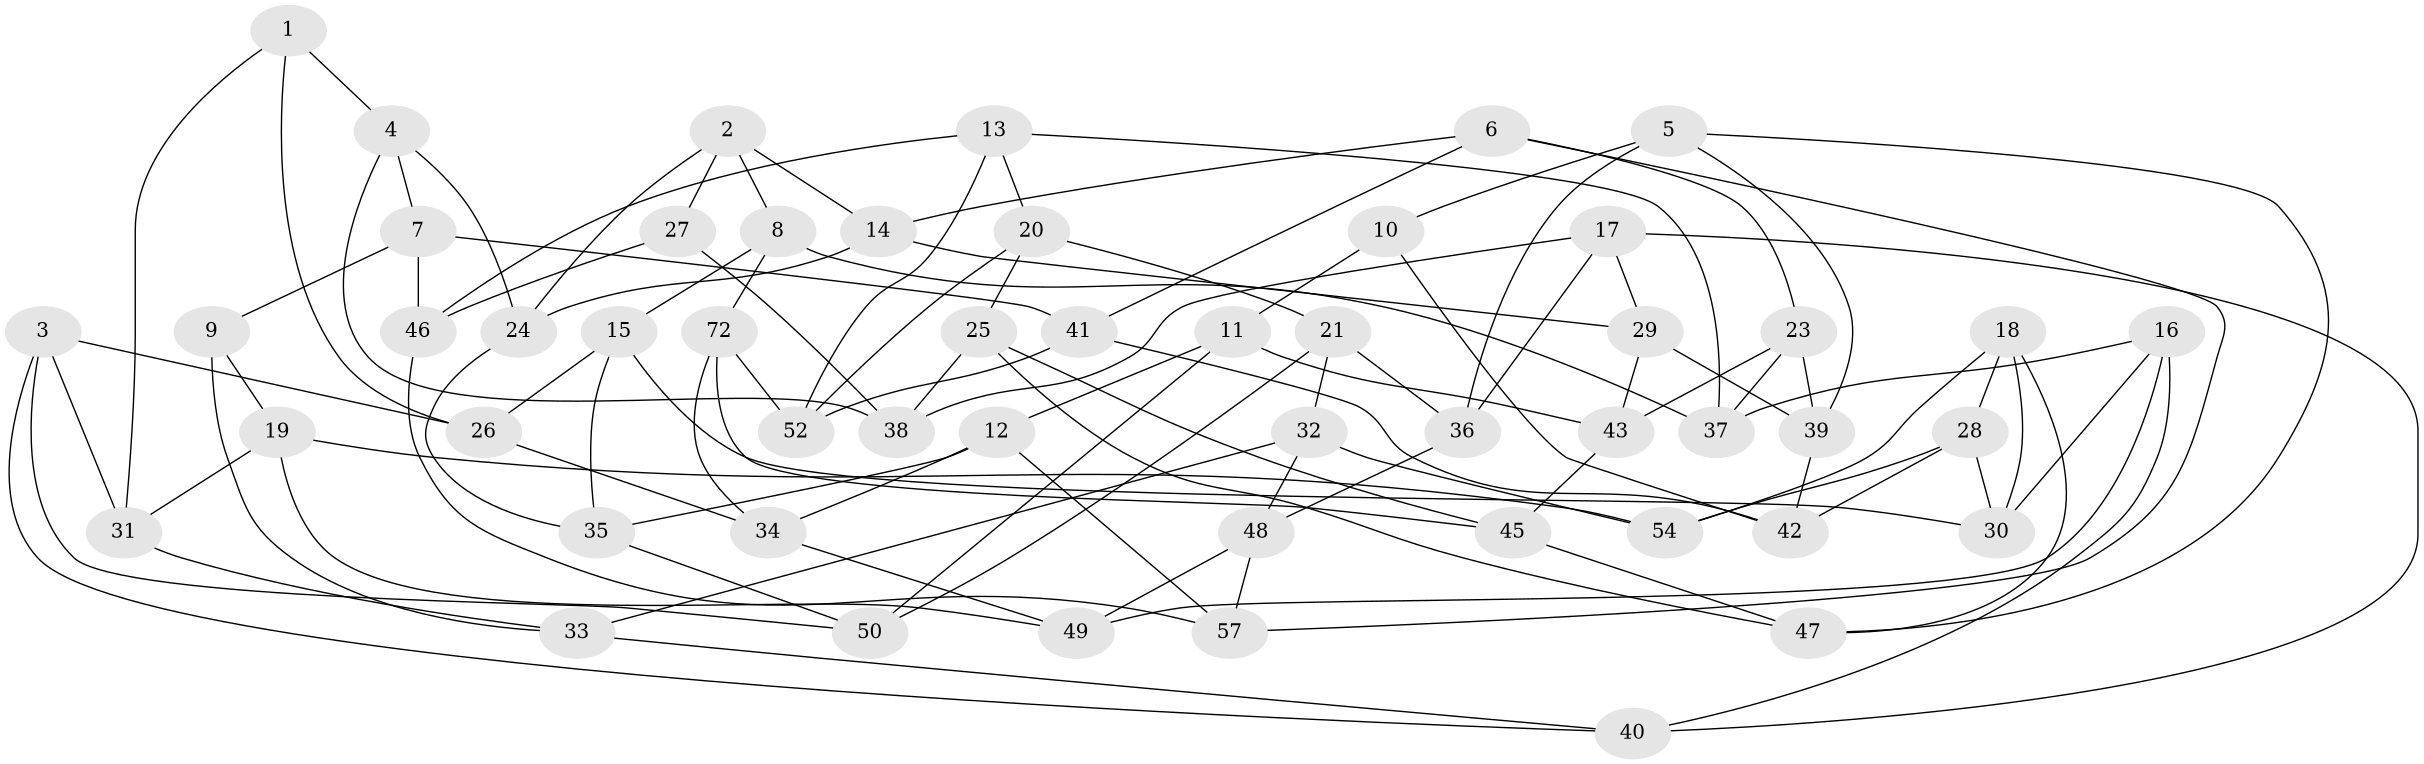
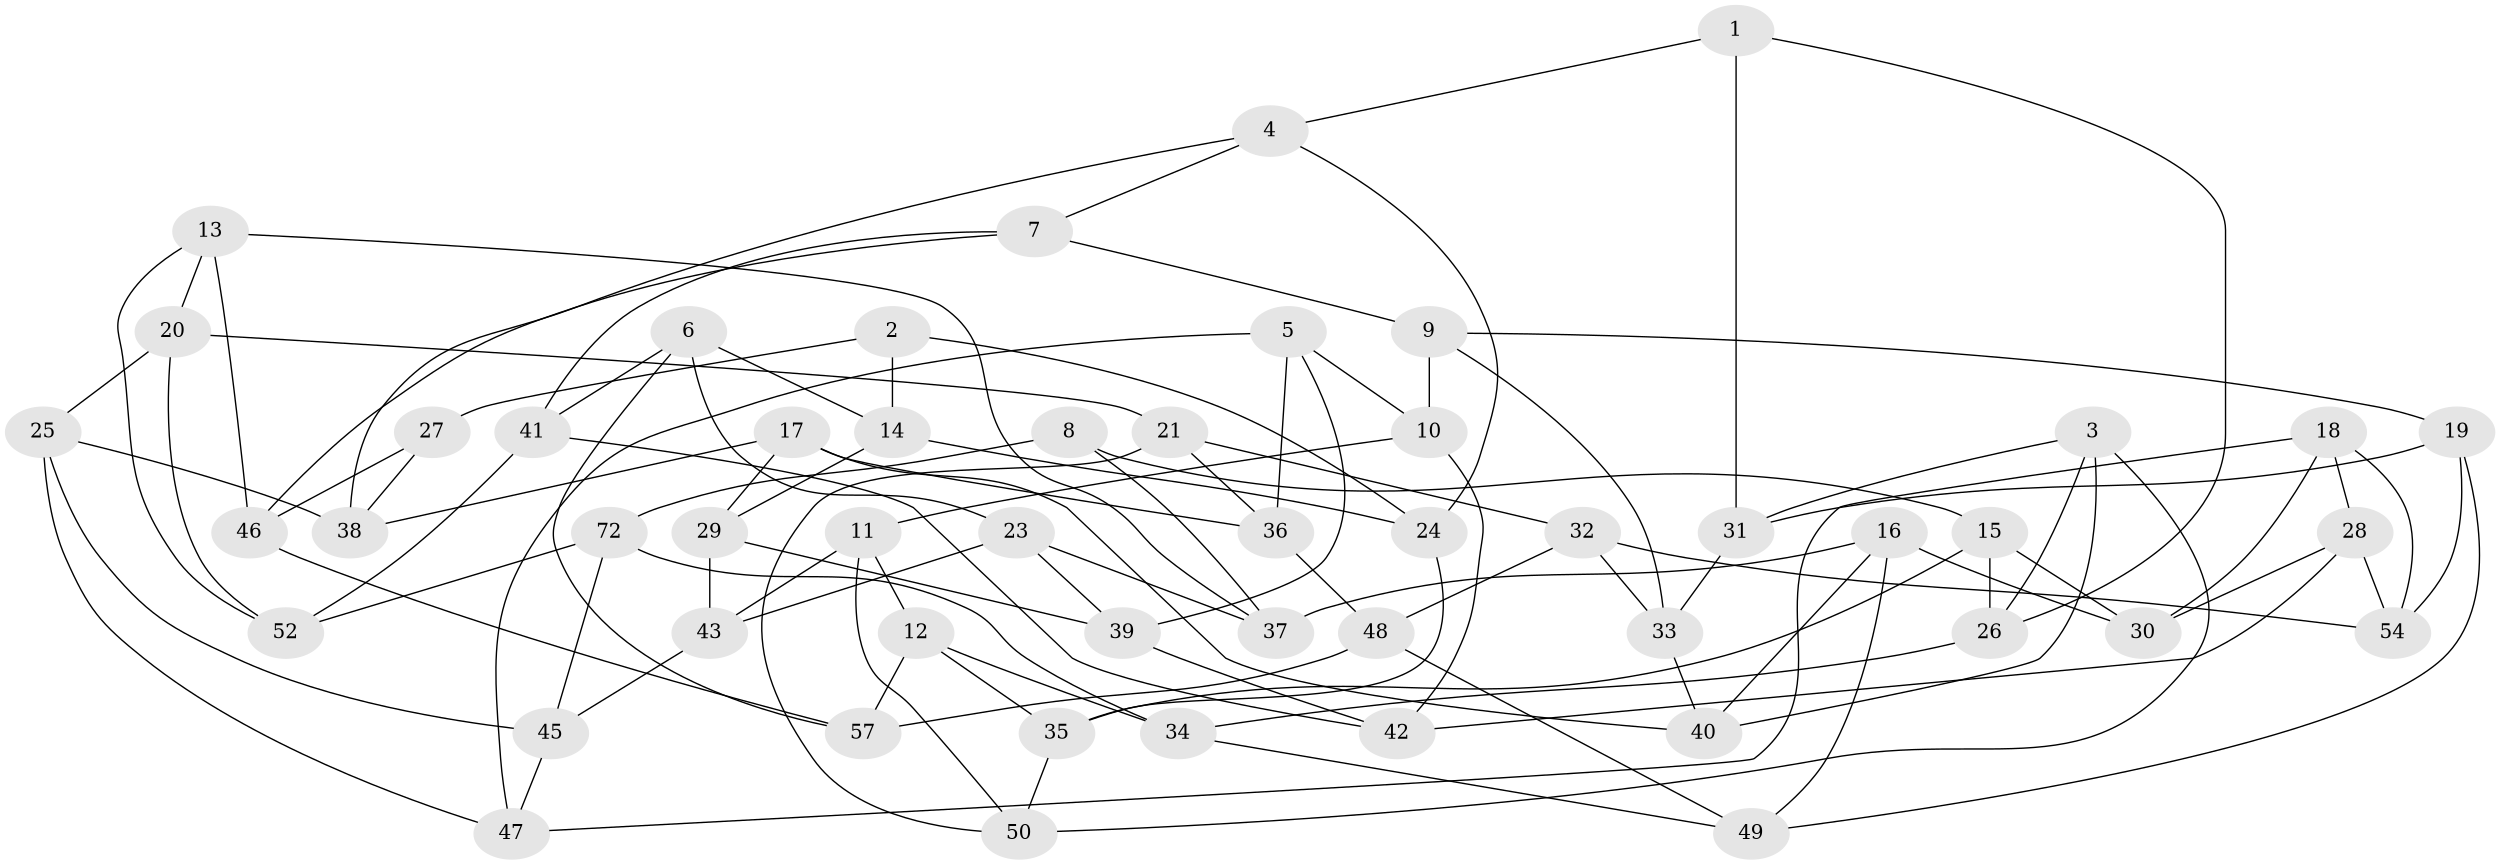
(753, 181) -> none
none -> (1429, 382)
